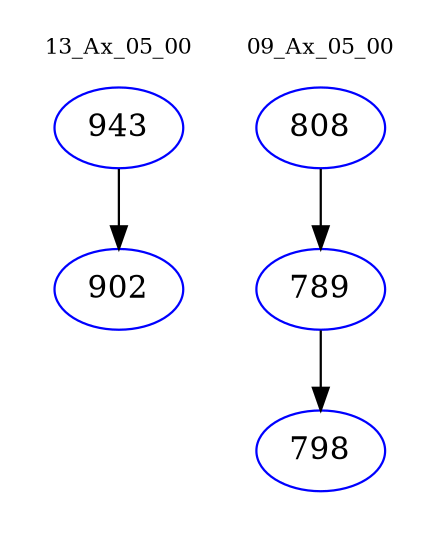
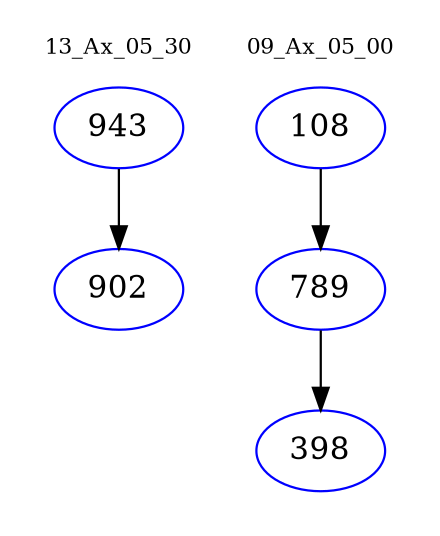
(119, 48) -> (119, 48)
(321, 128) -> (321, 128)
(321, 451) -> (321, 451)
